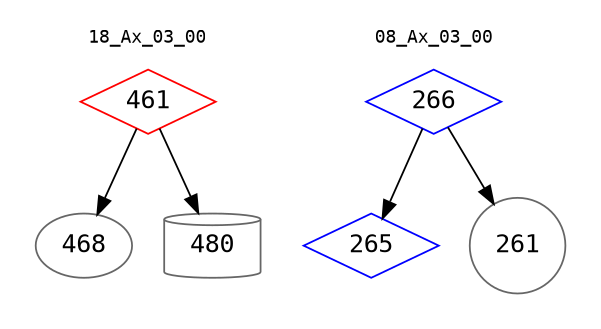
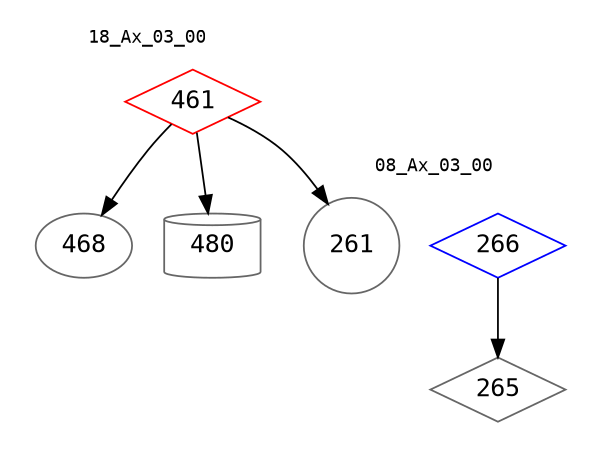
(466, 158) -> (264, 137)
(371, 246) -> (498, 390)
